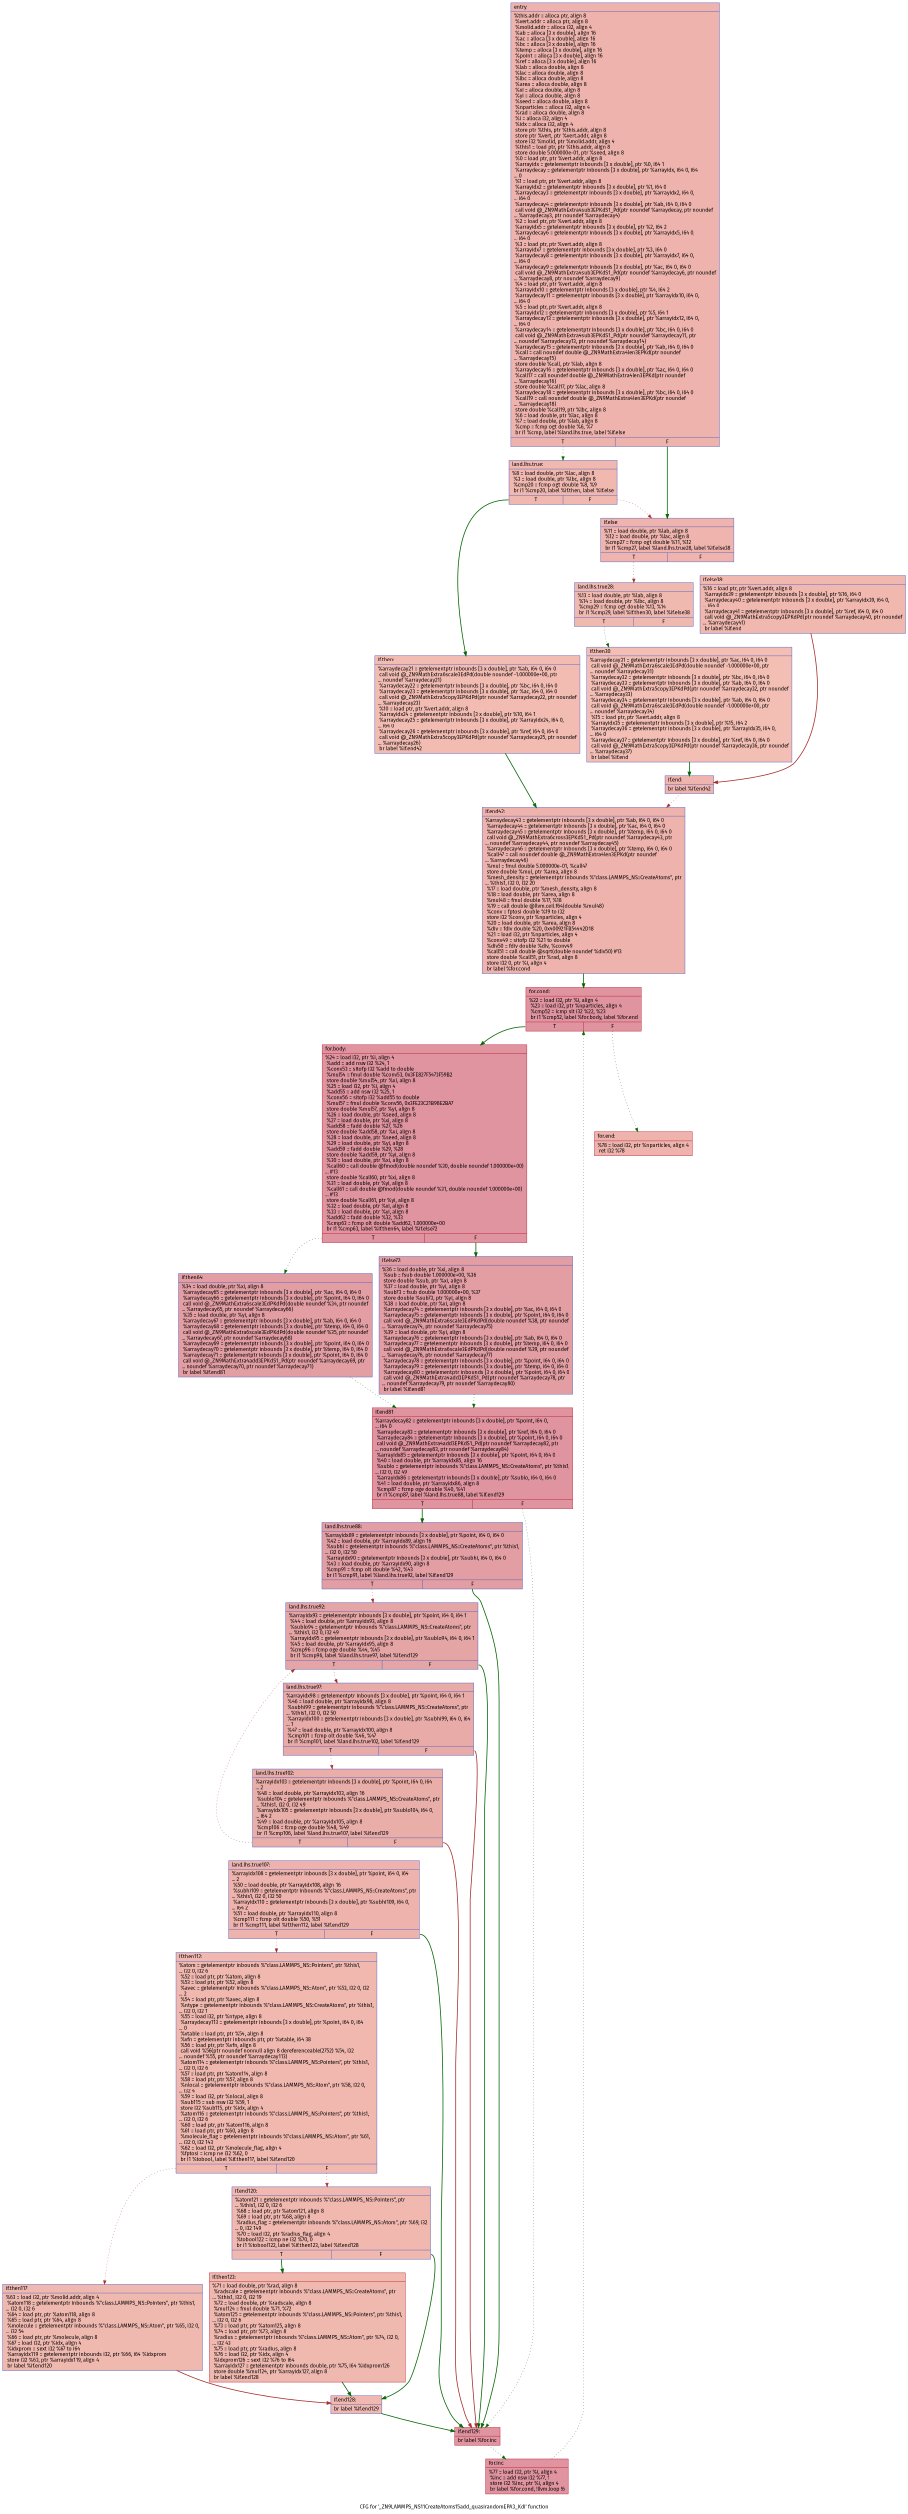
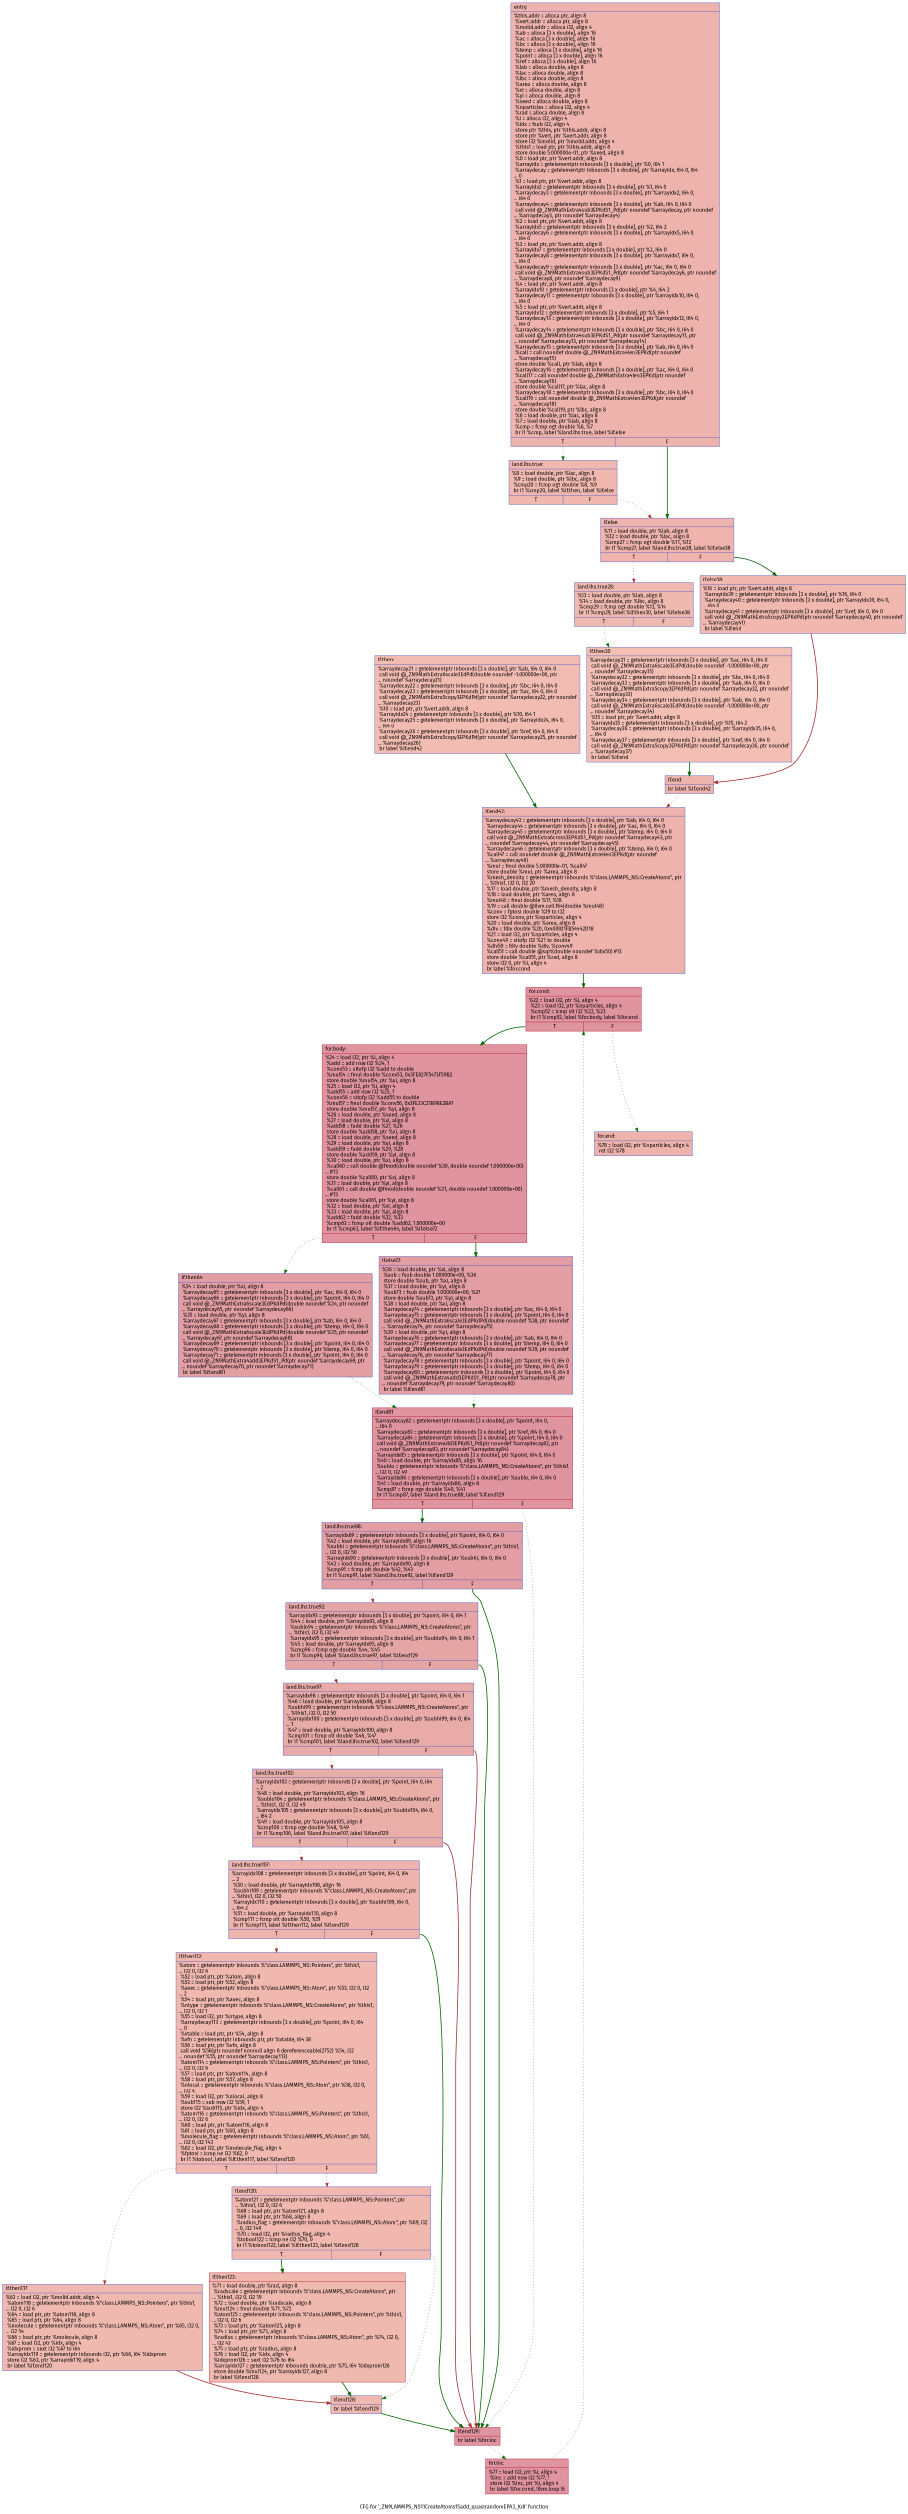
(544, 124) -> (542, 124)
(554, 479) -> (554, 479)
none -> (755, 562)
(459, 563) -> none
(643, 1144) -> (643, 1144)
(230, 1759) -> (300, 1852)
(424, 2333) -> (424, 2333)
